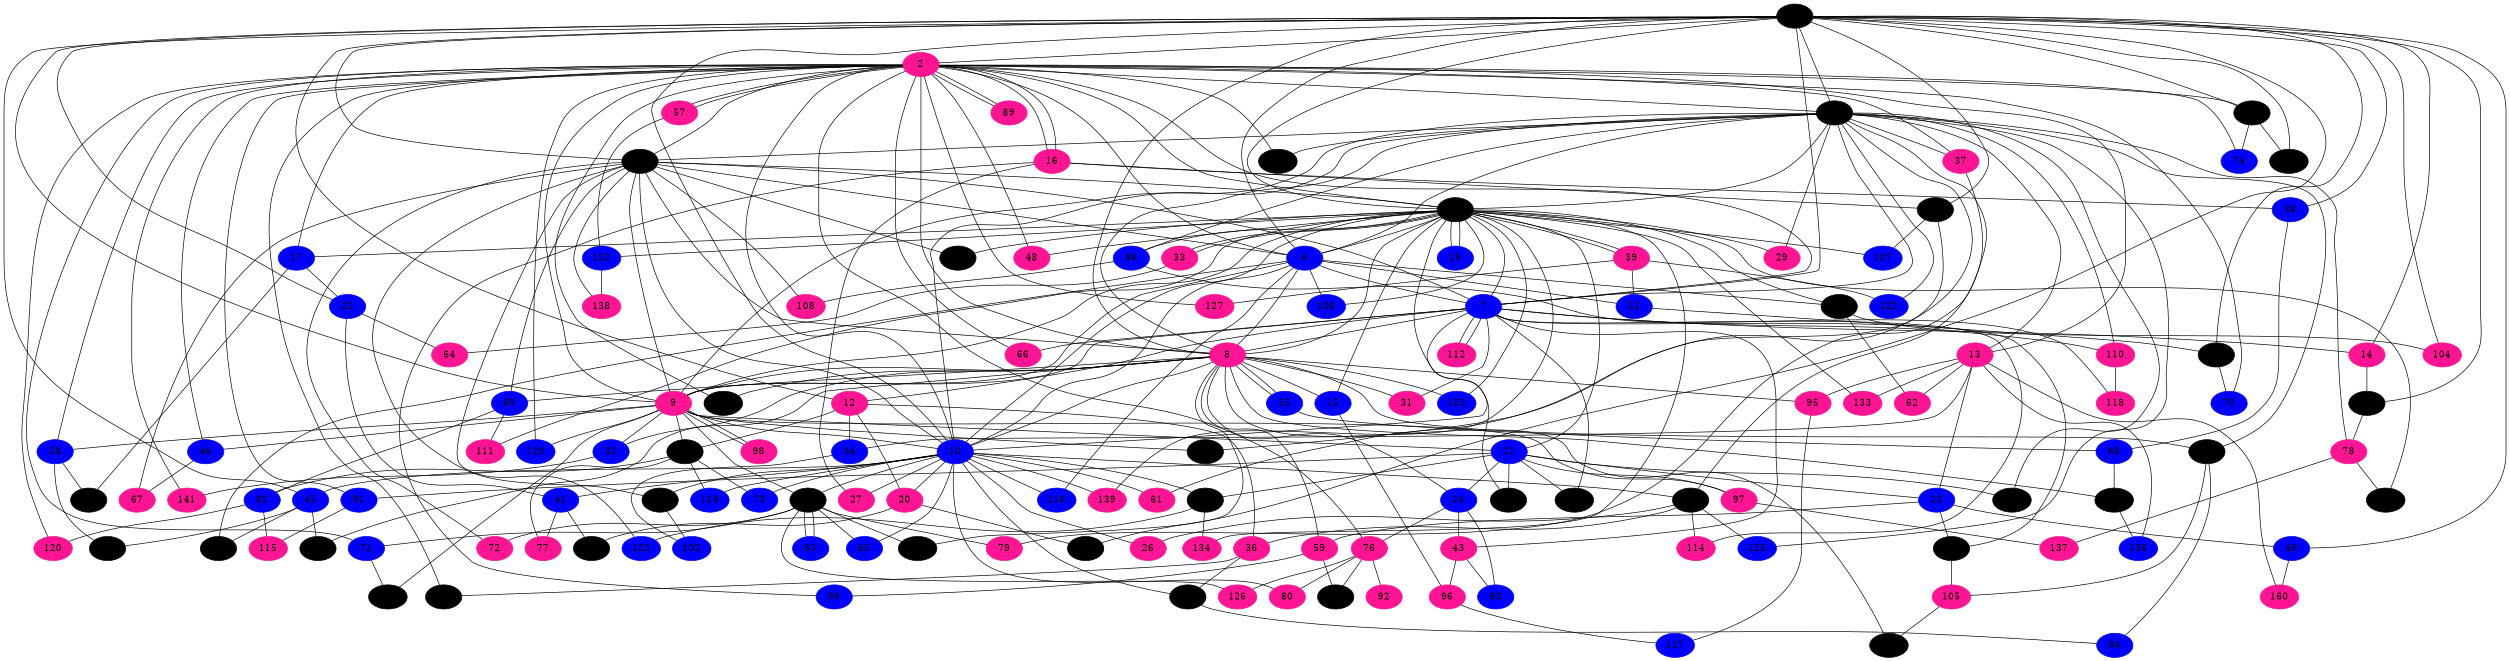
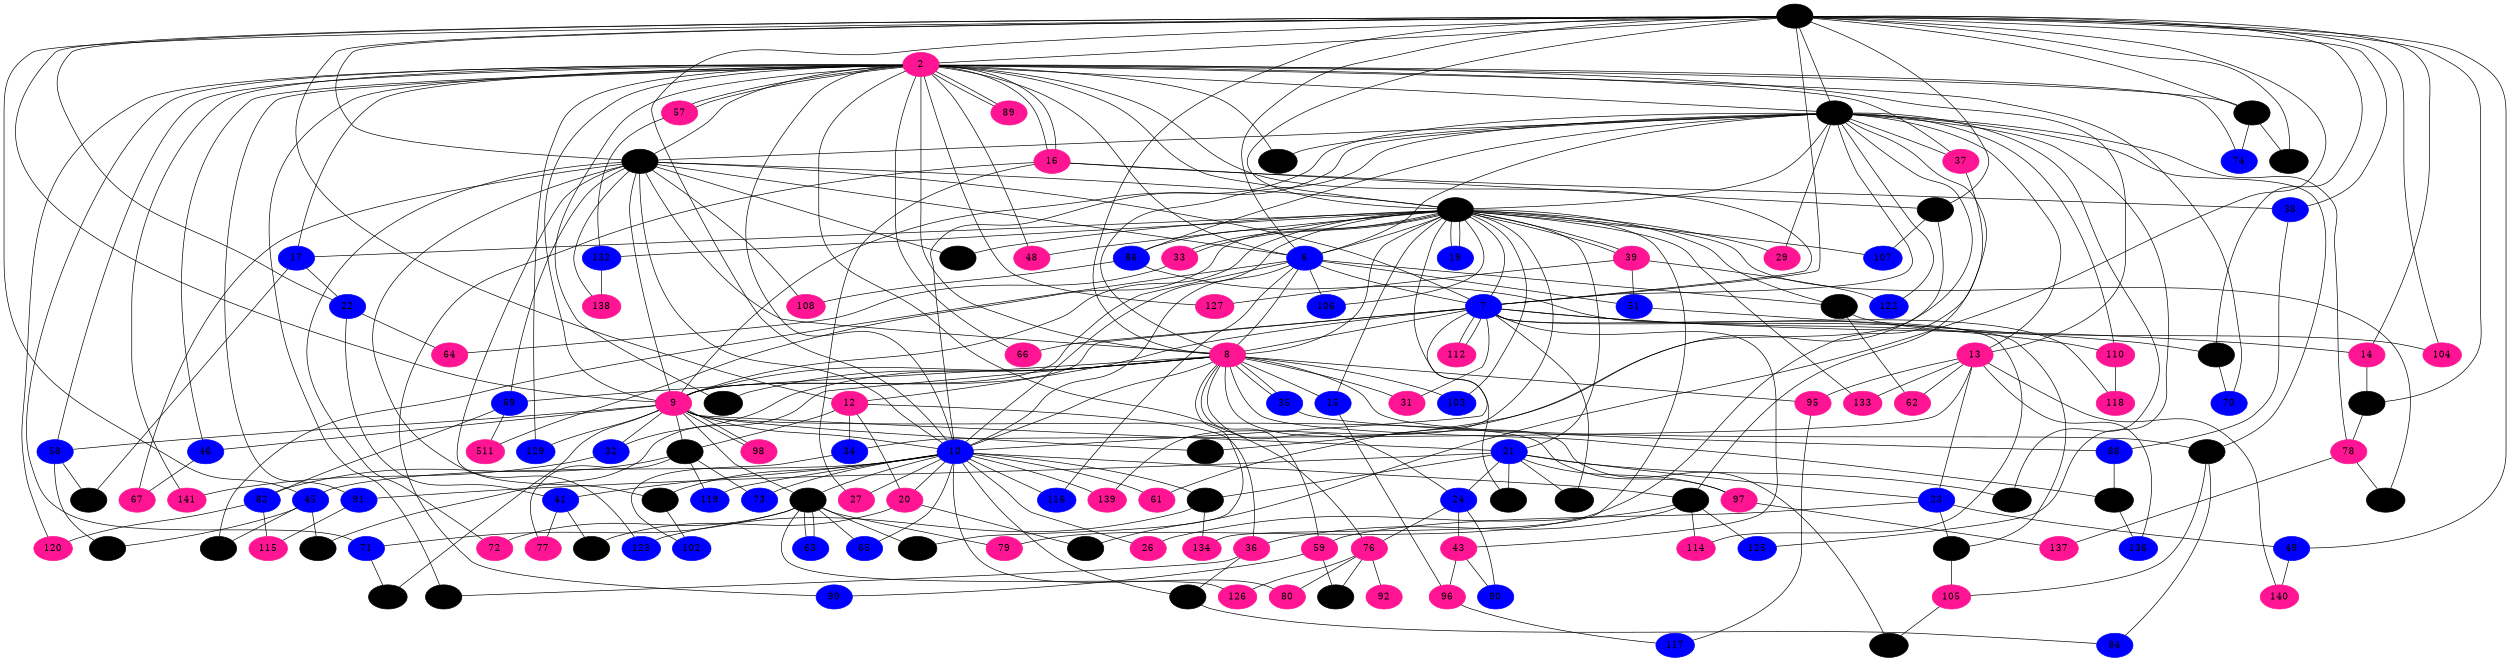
(485, 452) -> (485, 452)
(2280, 597) -> (2280, 597)
